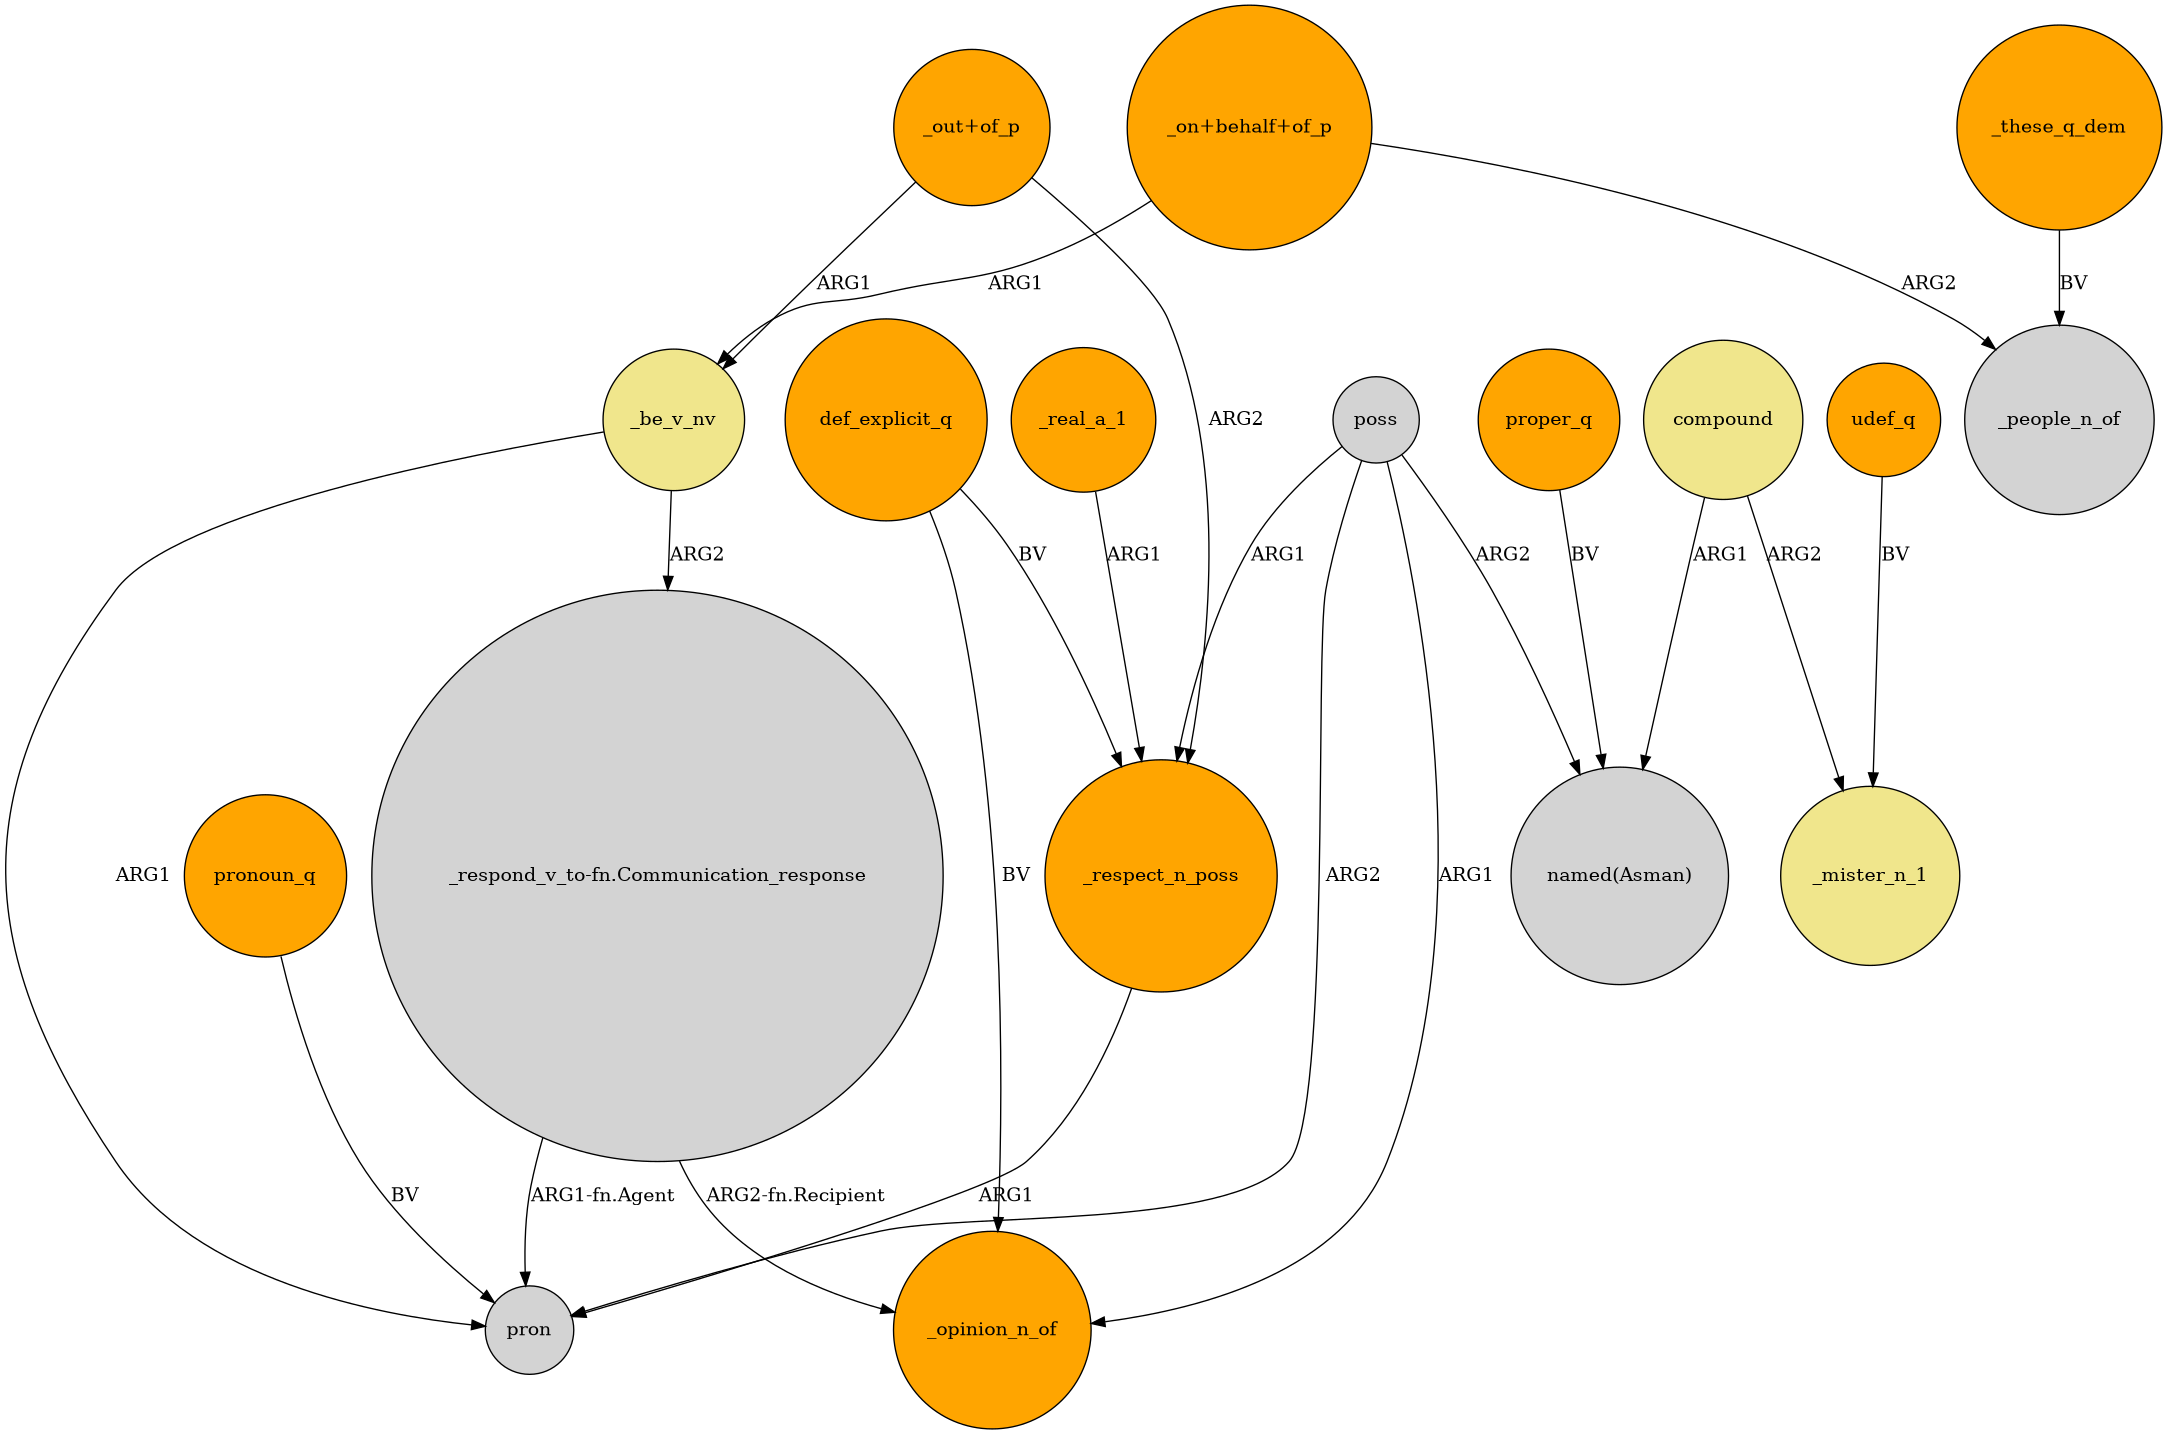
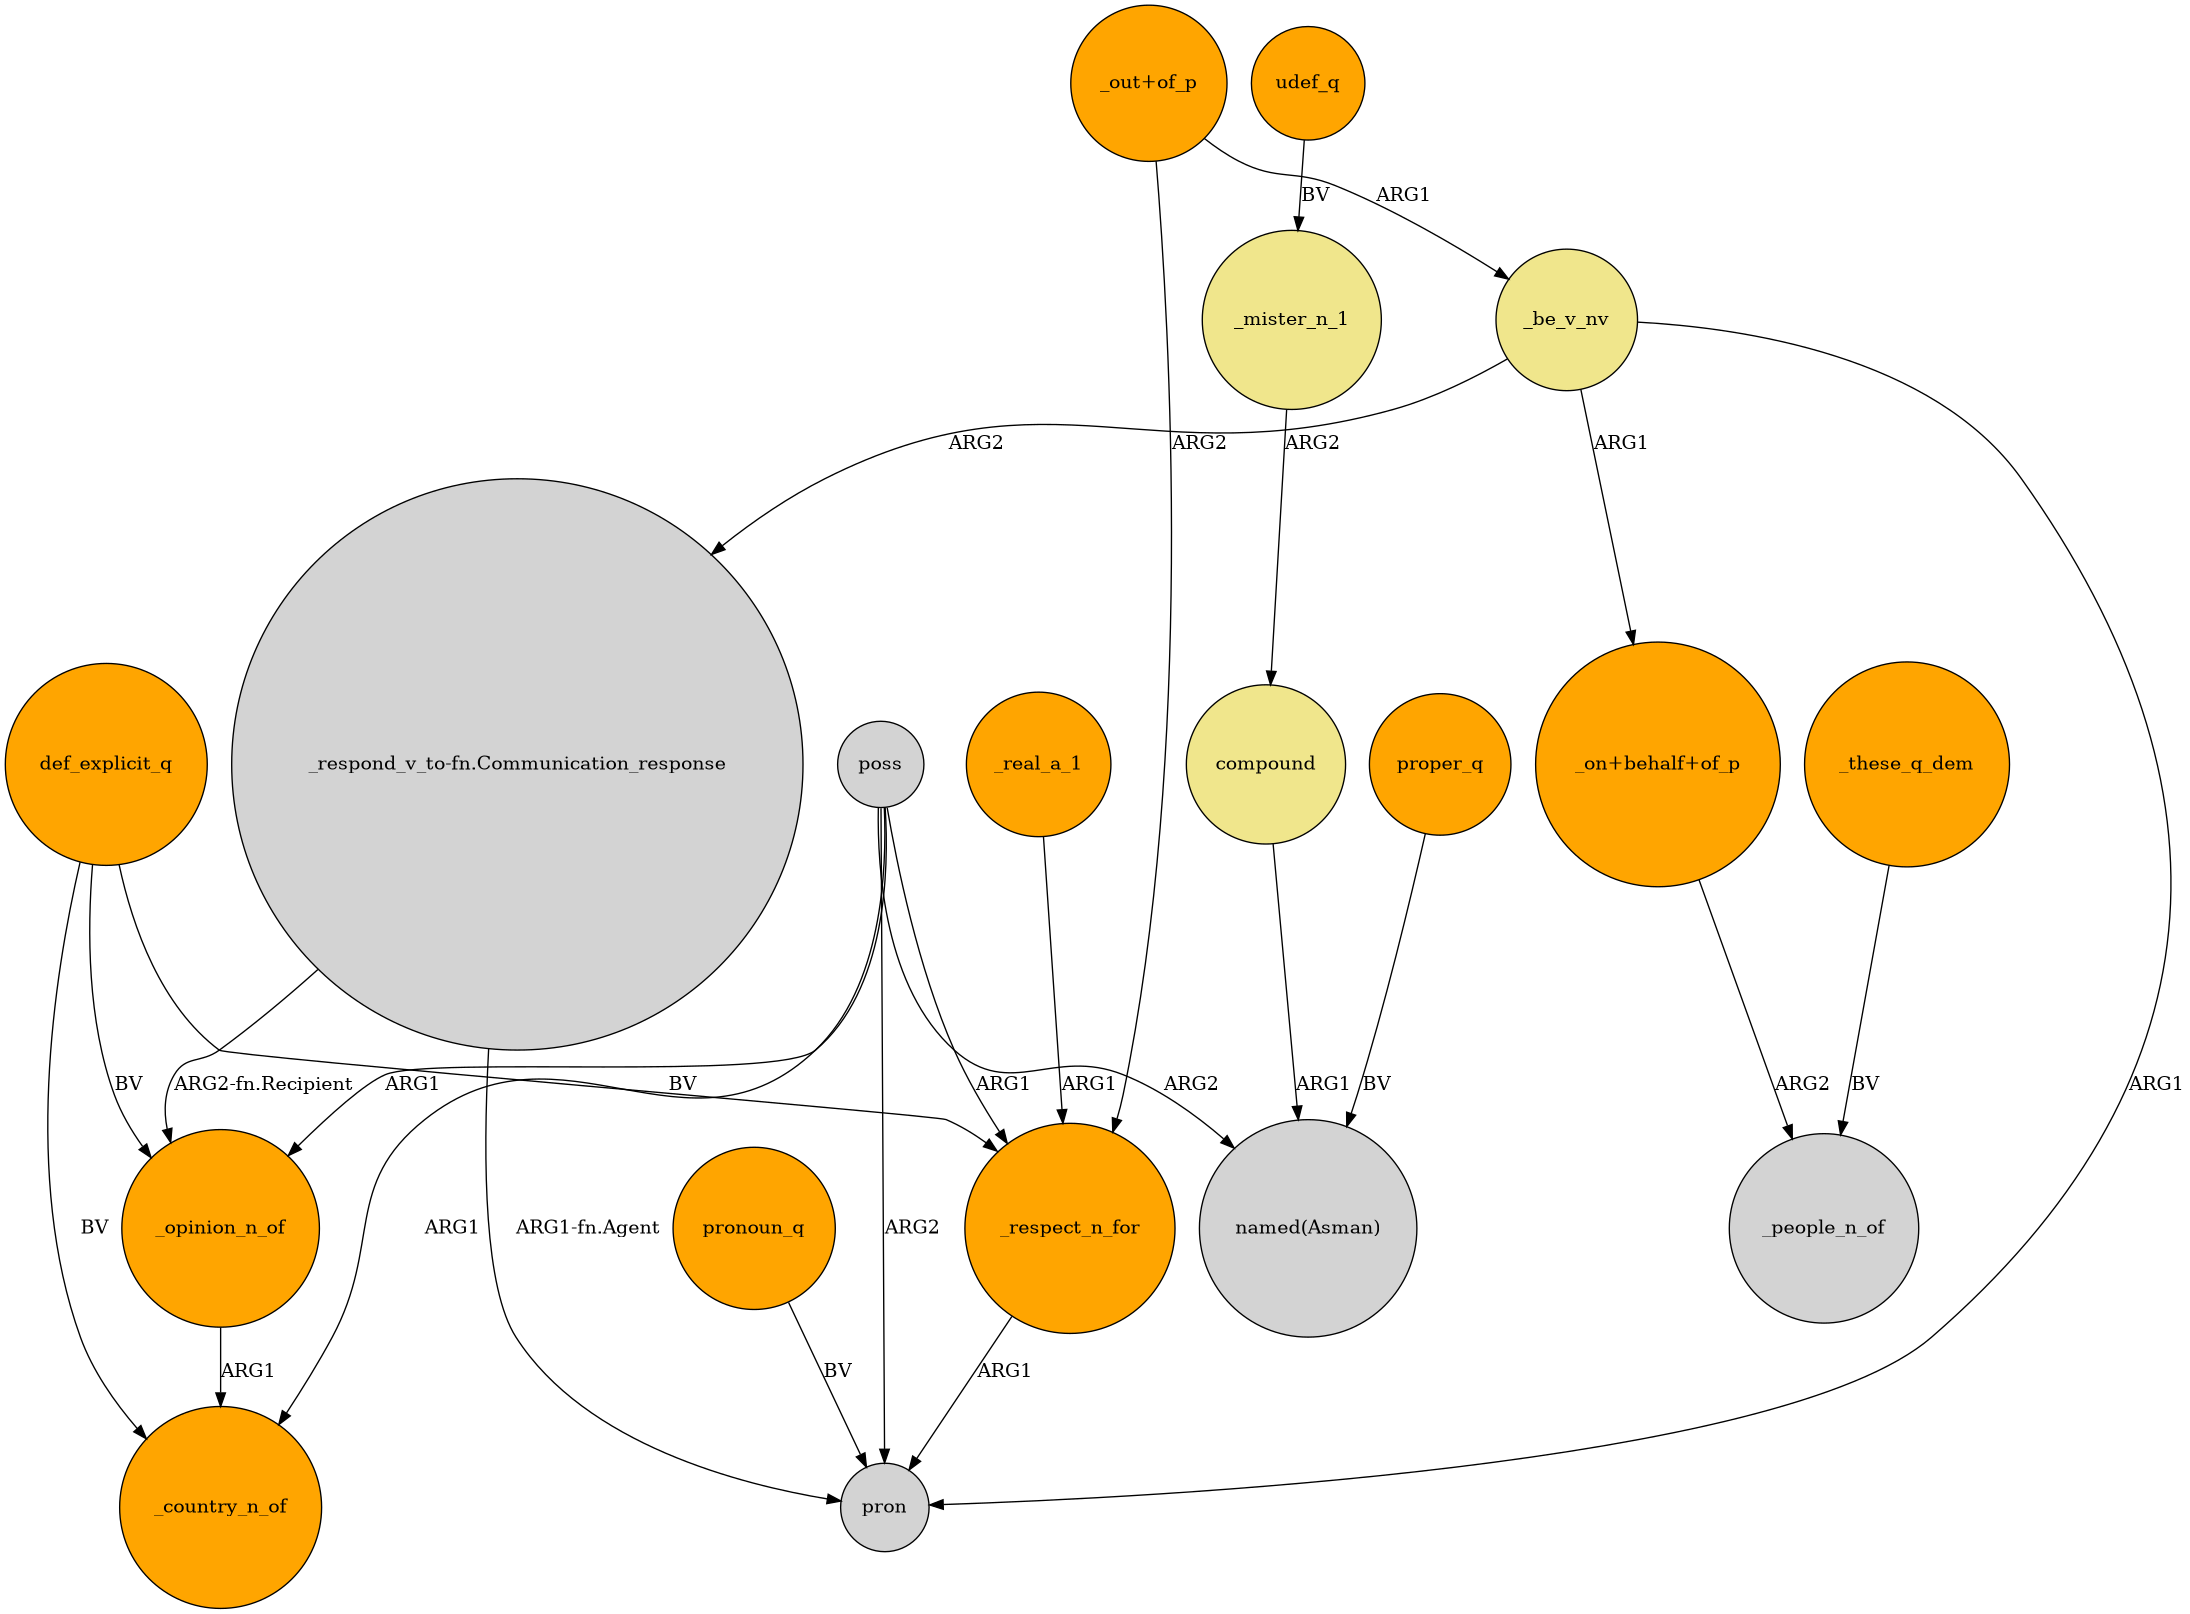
(940, 282) -> (1606, 510)
(1793, 637) -> (1279, 540)
(1161, 876) -> (1070, 1228)
none -> (221, 1507)
